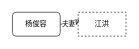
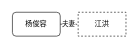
(77, 24) -> (76, 24)
